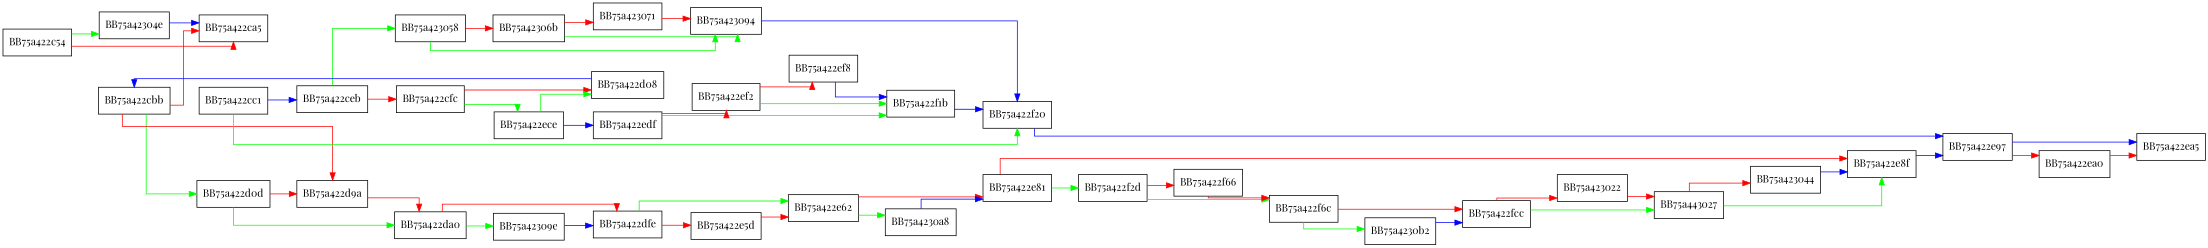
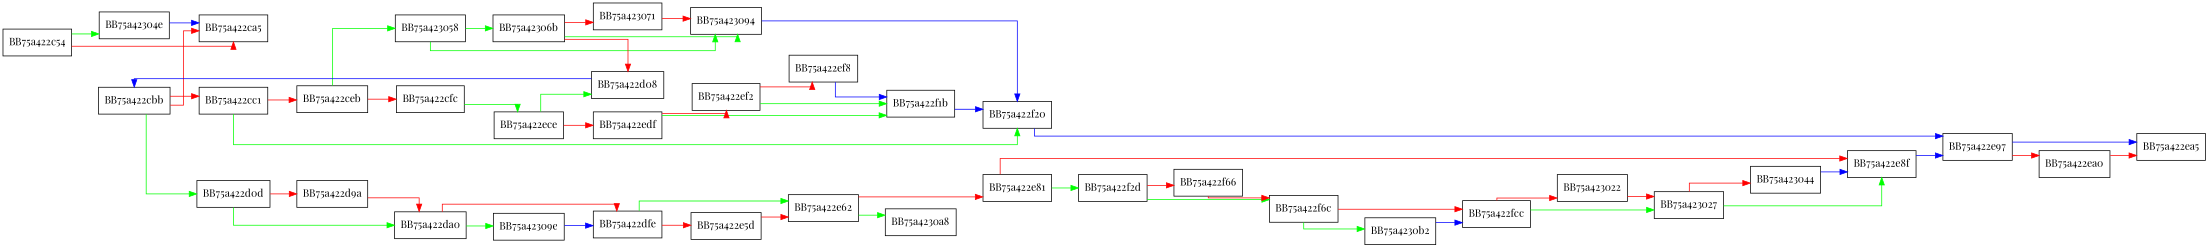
(475, 28) -> (475, 28)
(524, 90) -> (628, 42)
(279, 100) -> (279, 100)
(575, 125) -> (575, 125)
(245, 126) -> (179, 96)
(943, 199) -> none
(1689, 205) -> (1689, 205)
